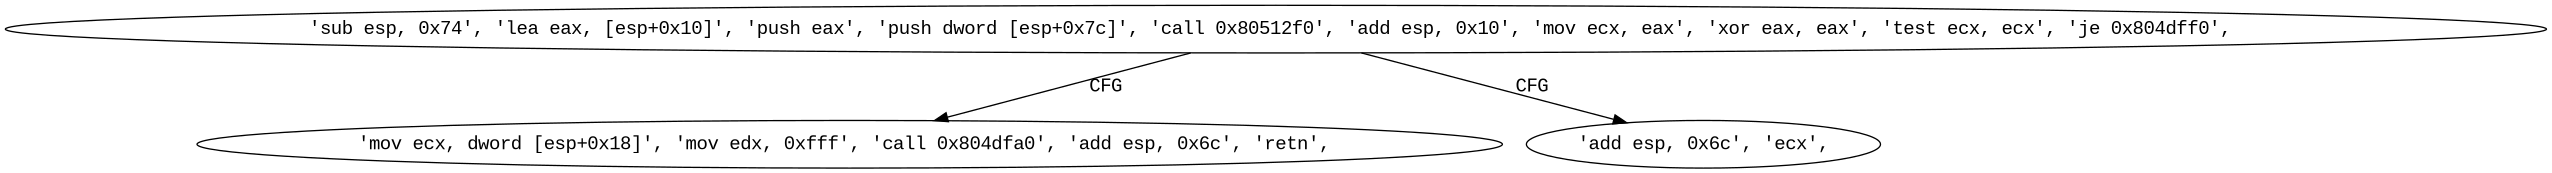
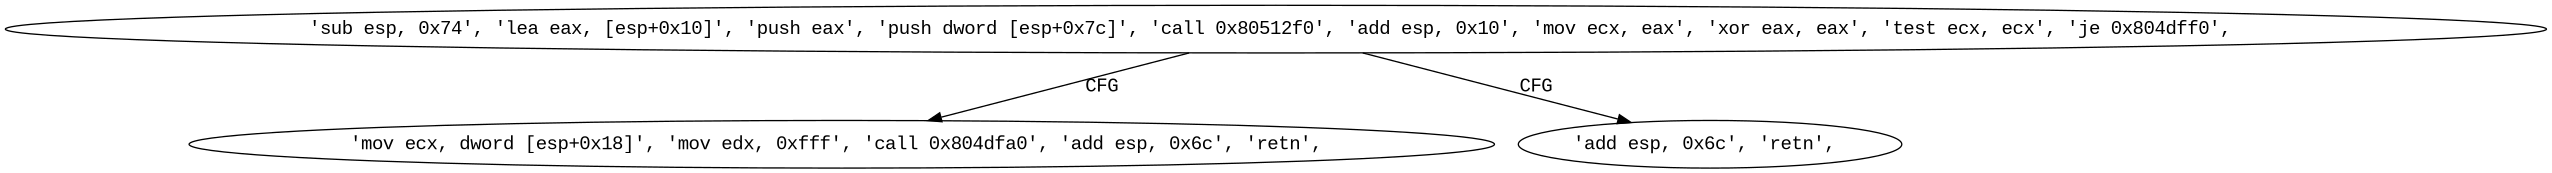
(1703, 144) -> (1710, 144)
